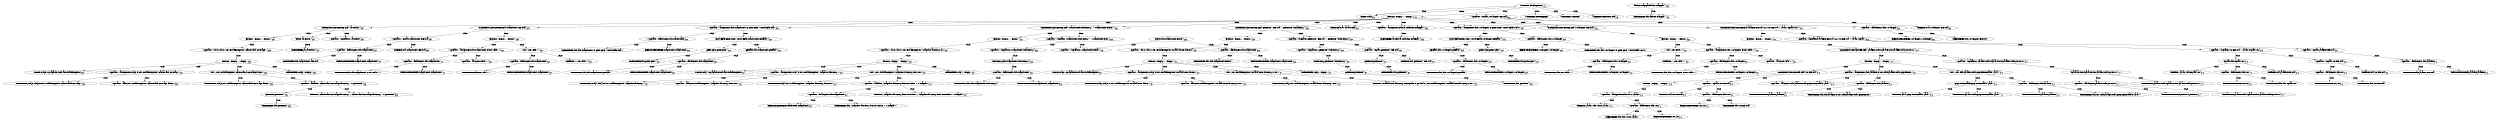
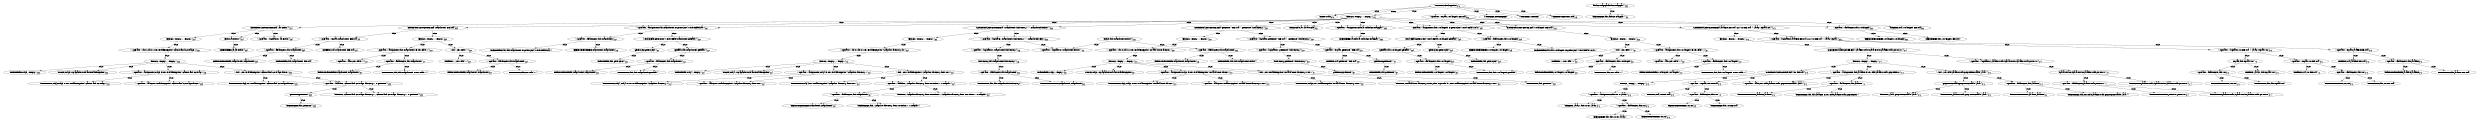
(308, 45) -> (236, 45)
(2259, 67) -> (2353, 55)
